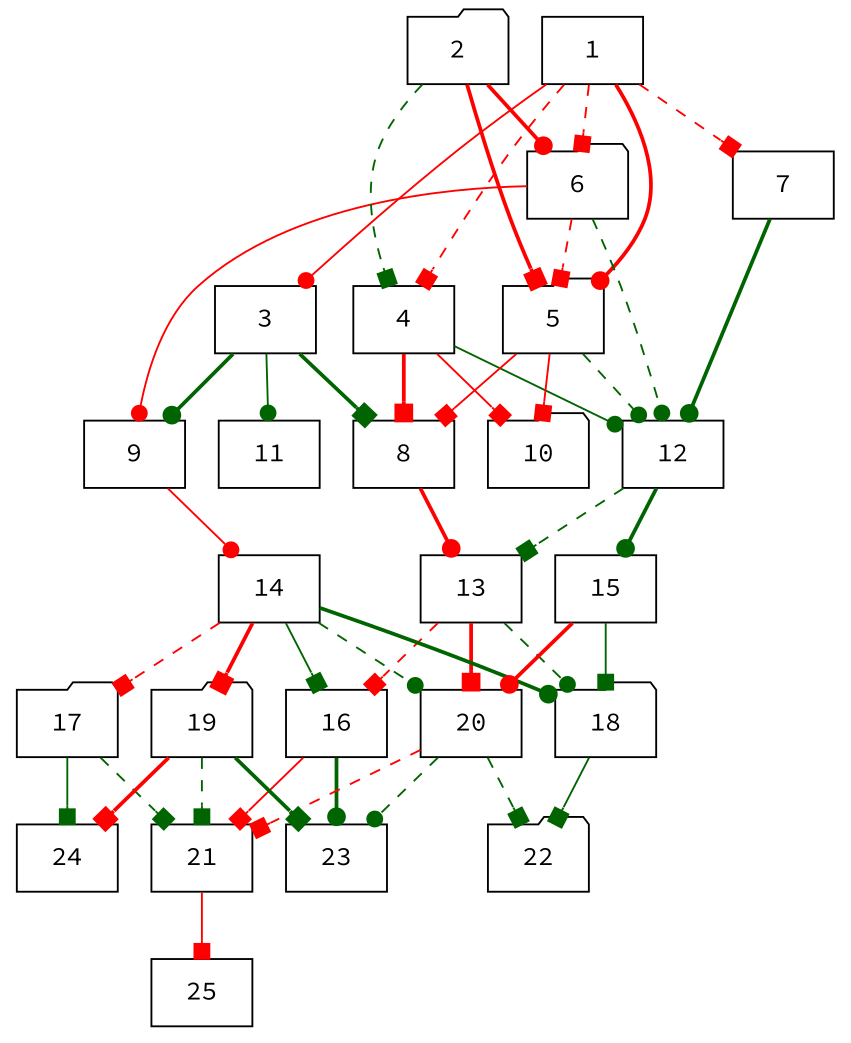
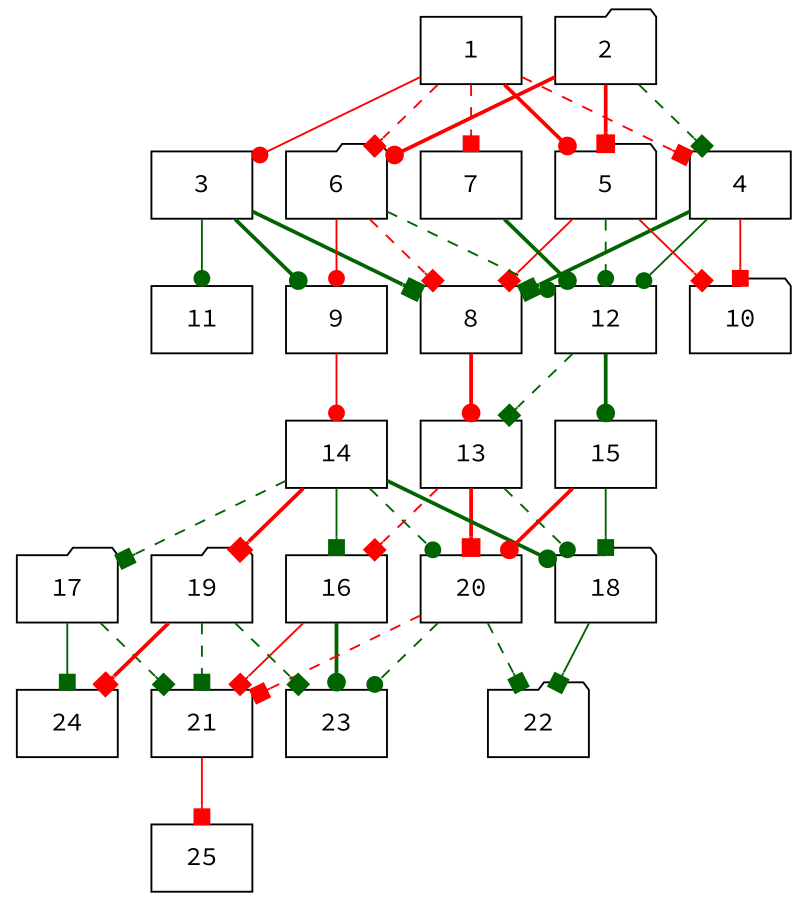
(567, 243) -> (397, 246)
(404, 378) -> (618, 246)
(176, 651) -> (211, 517)
(261, 783) -> (261, 648)
